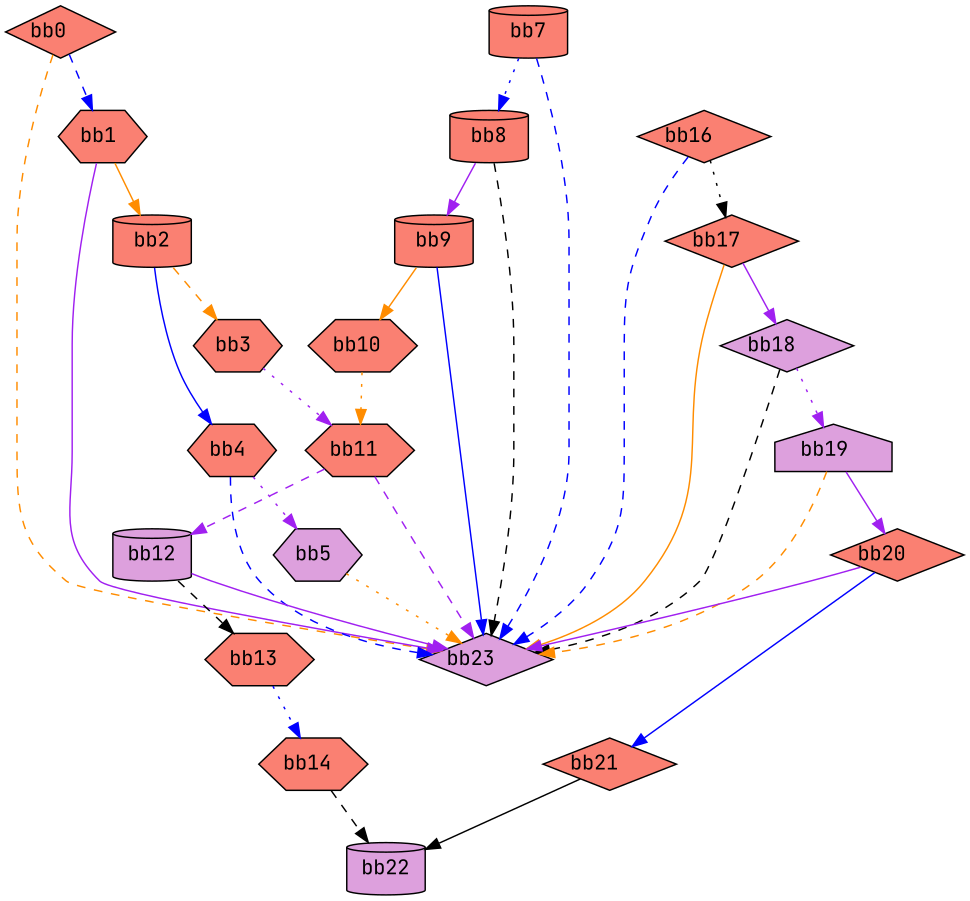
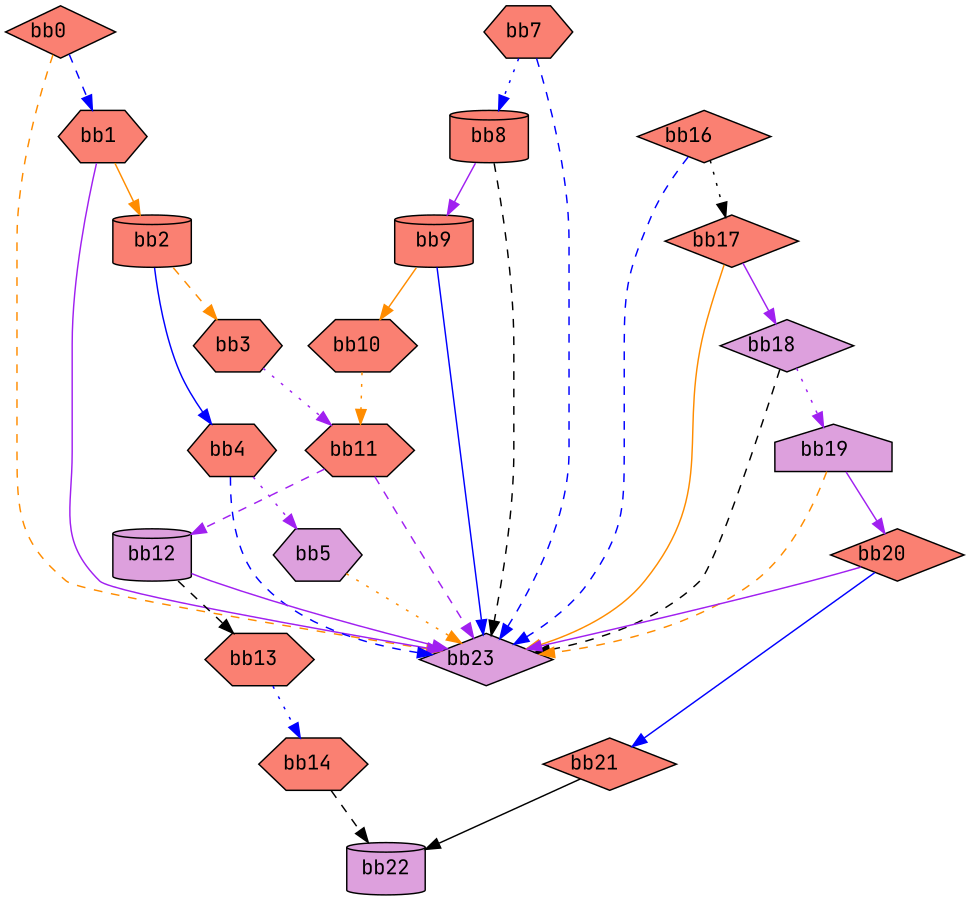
(528, 32) -> (528, 32)
